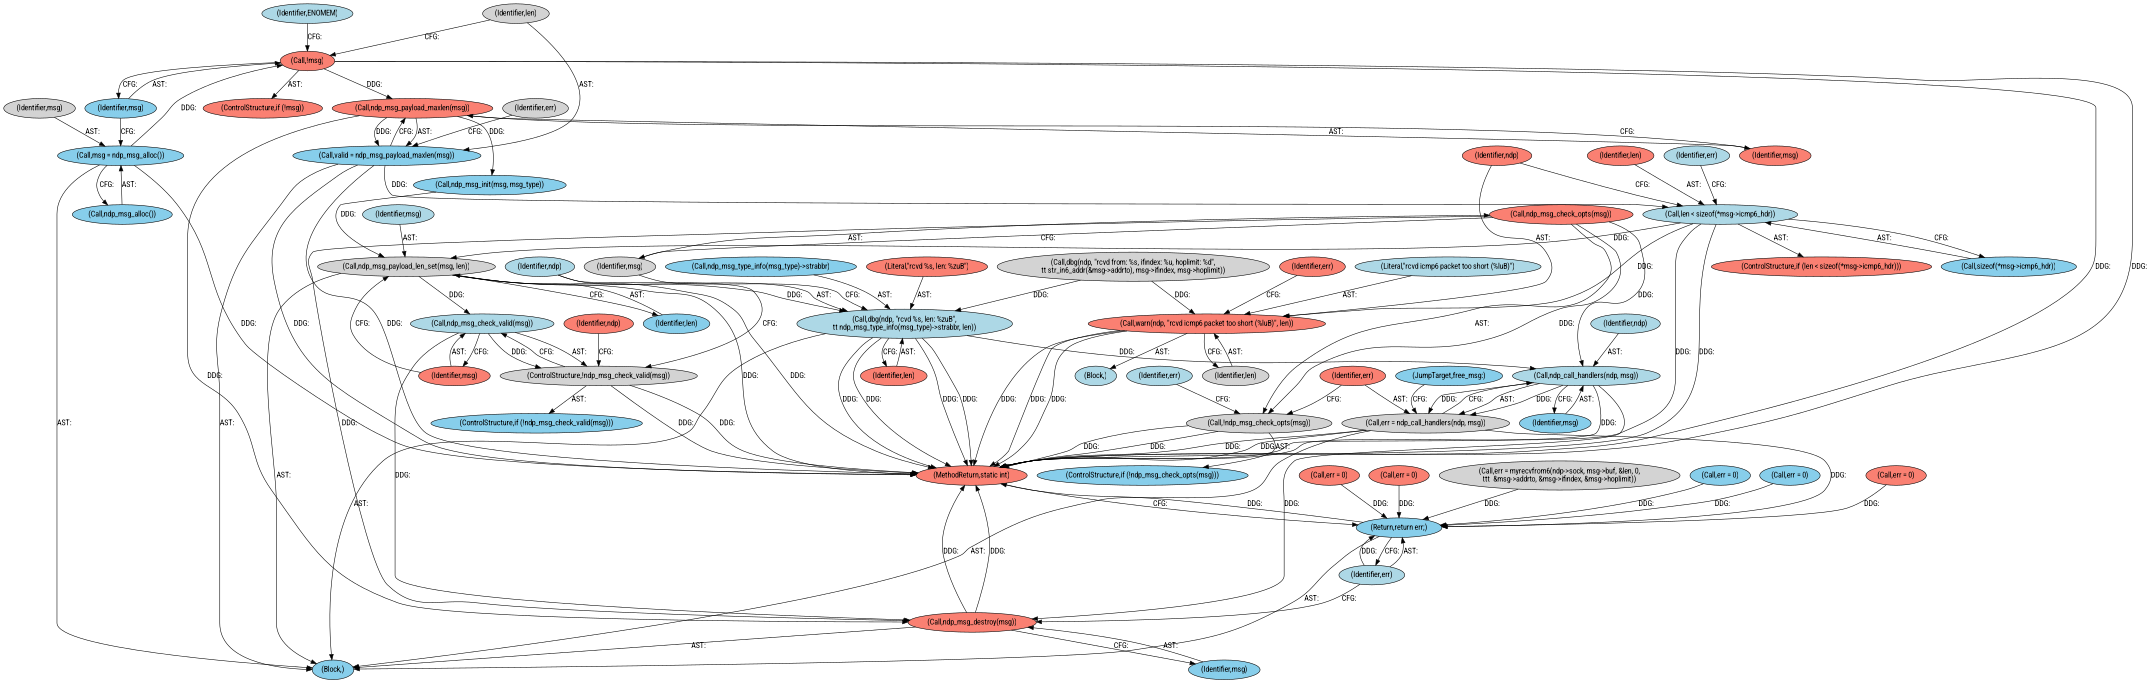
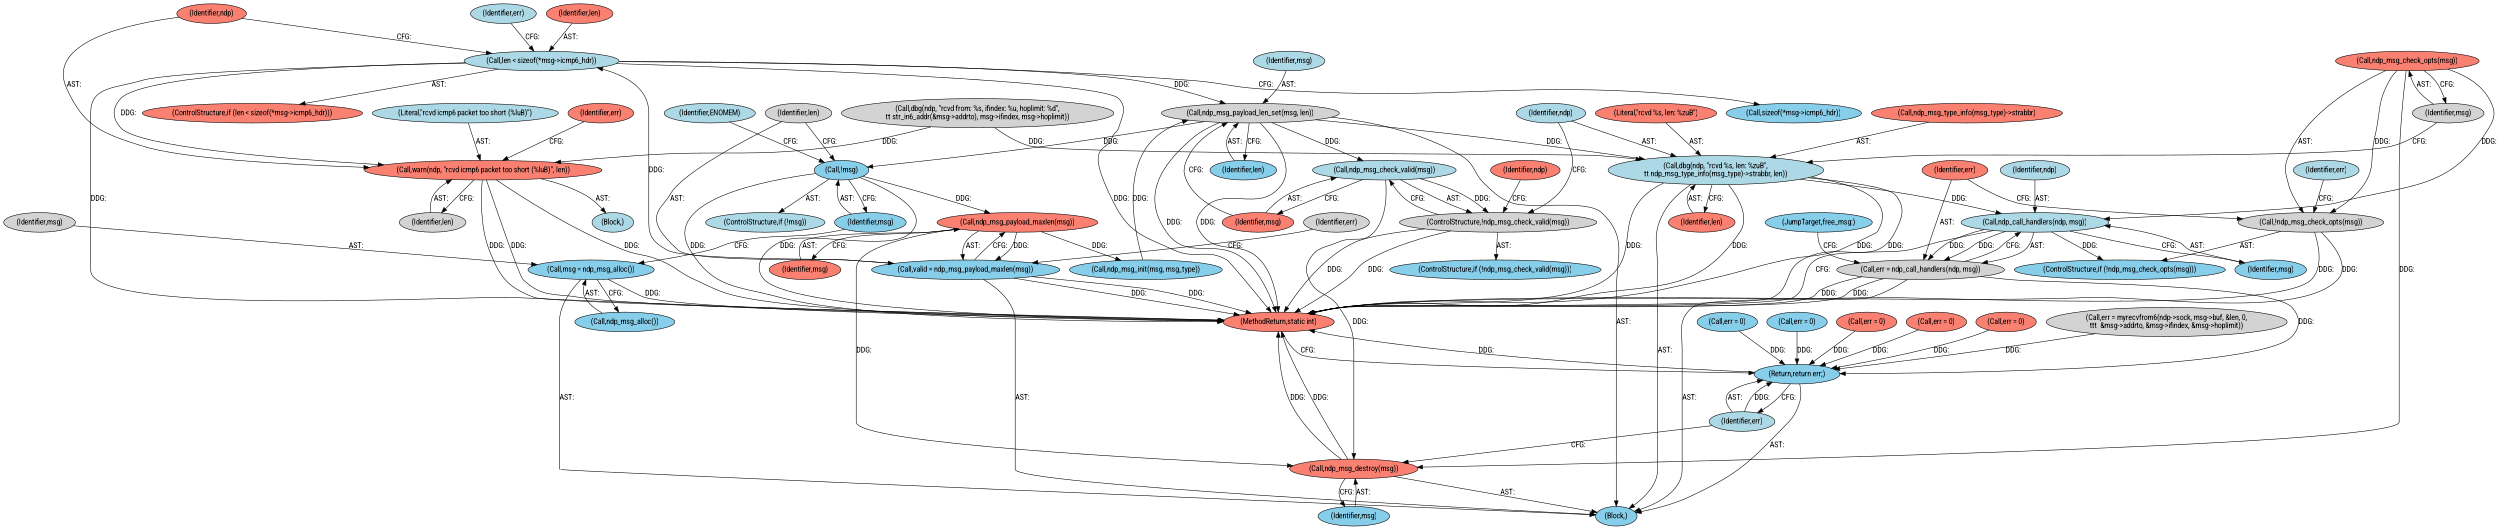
(307, 61) -> (841, 170)
(195, 91) -> (1055, 145)
(263, 108) -> (765, 222)
(1871, 240) -> none
(761, 267) -> (1967, 113)
(1609, 423) -> (1824, 270)
(1301, 459) -> (2075, 245)
